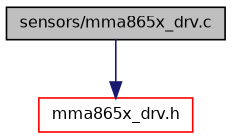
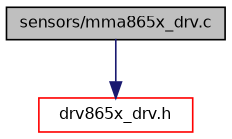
(116, 115) -> (116, 115)
